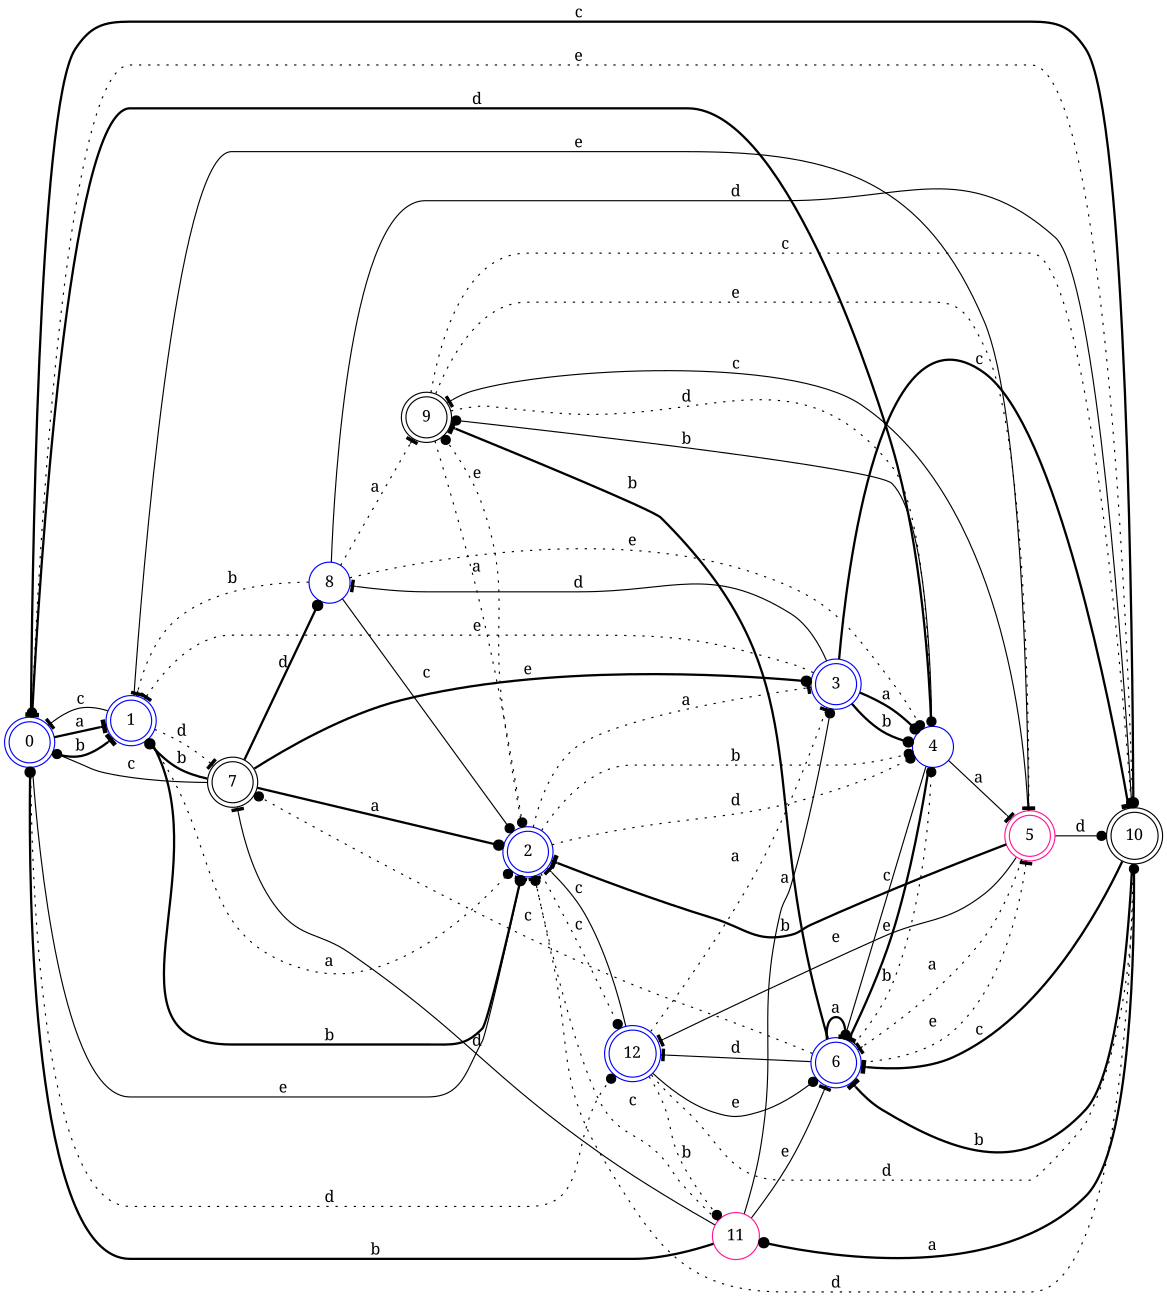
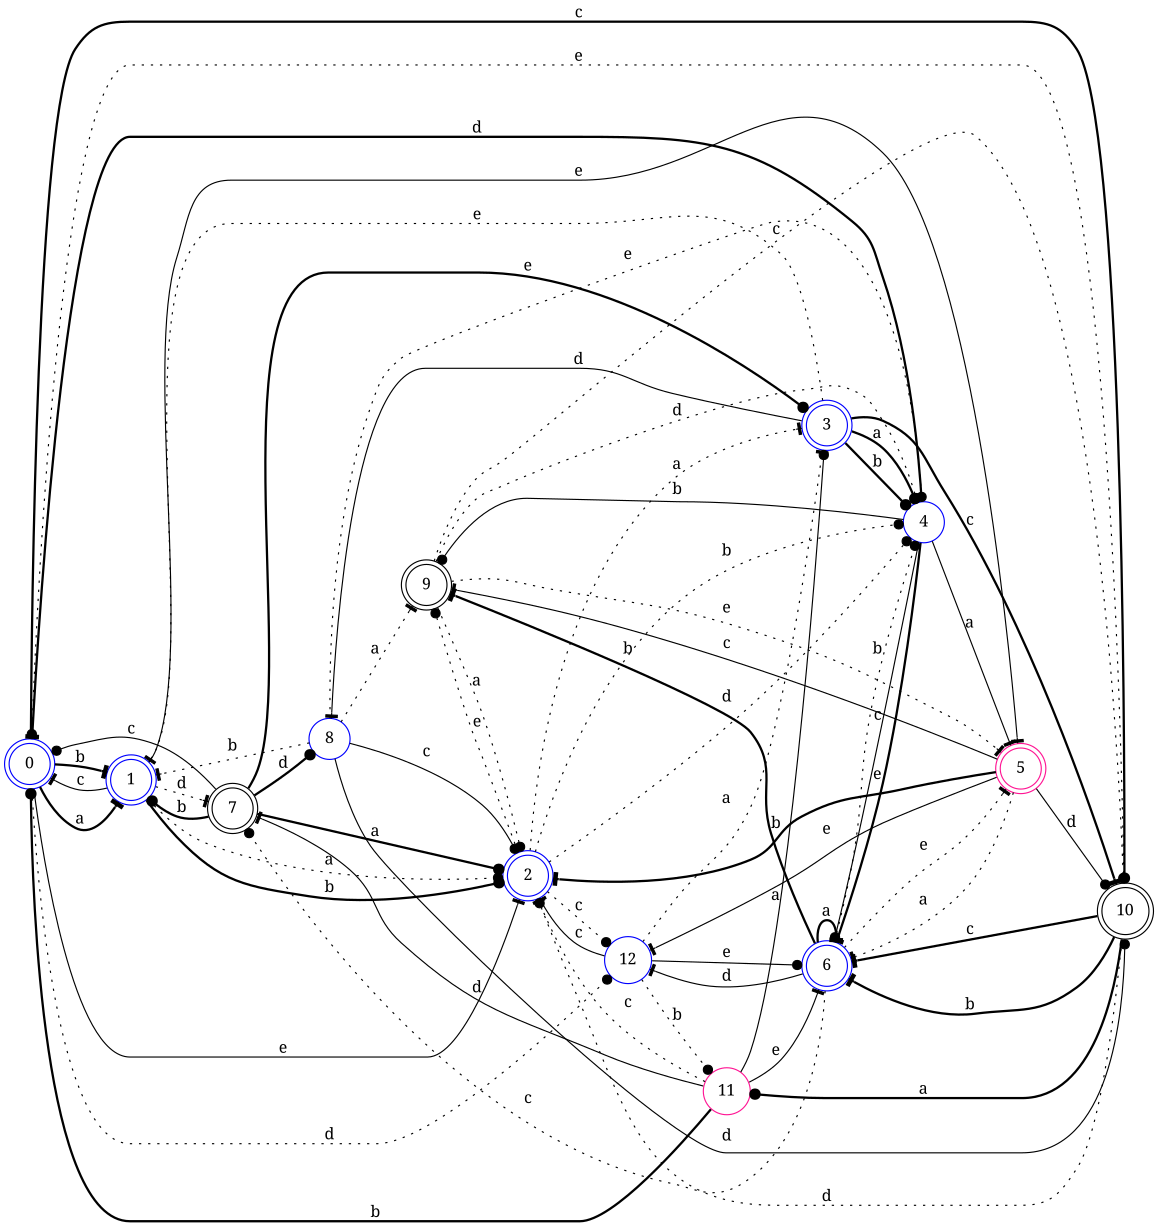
(633, 1054) -> (628, 960)
(988, 1180) -> none
